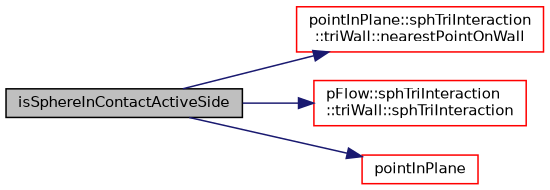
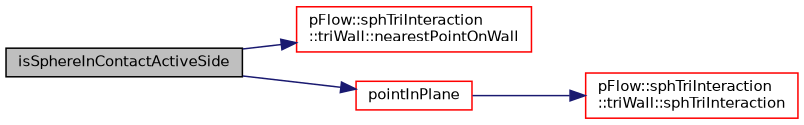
(420, 29) -> (414, 29)
(271, 103) -> (521, 96)
